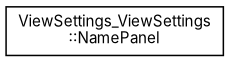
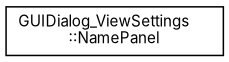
(115, 31) -> (115, 31)
